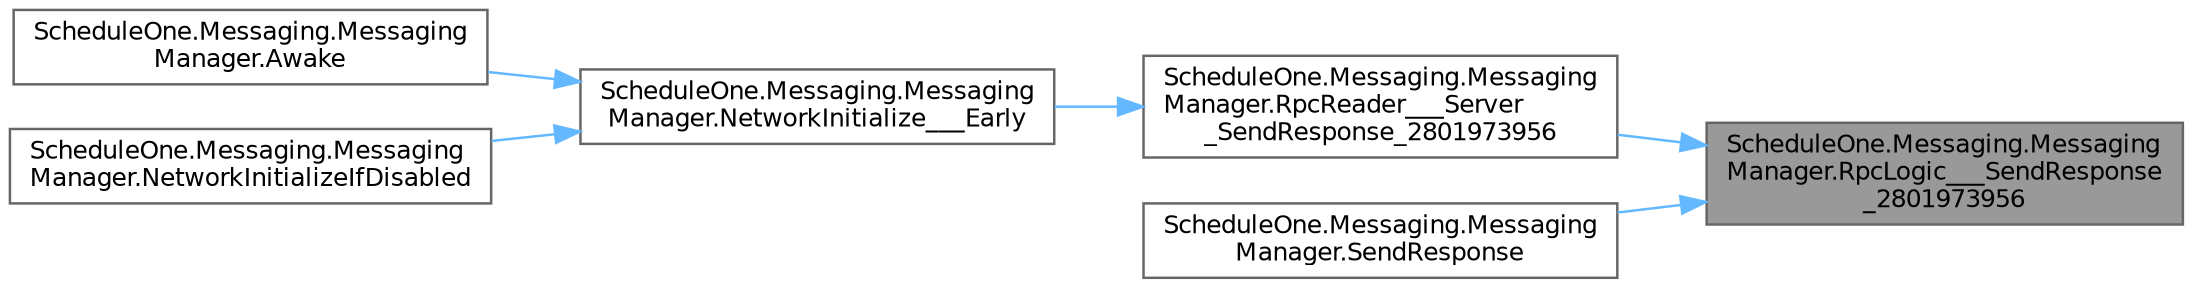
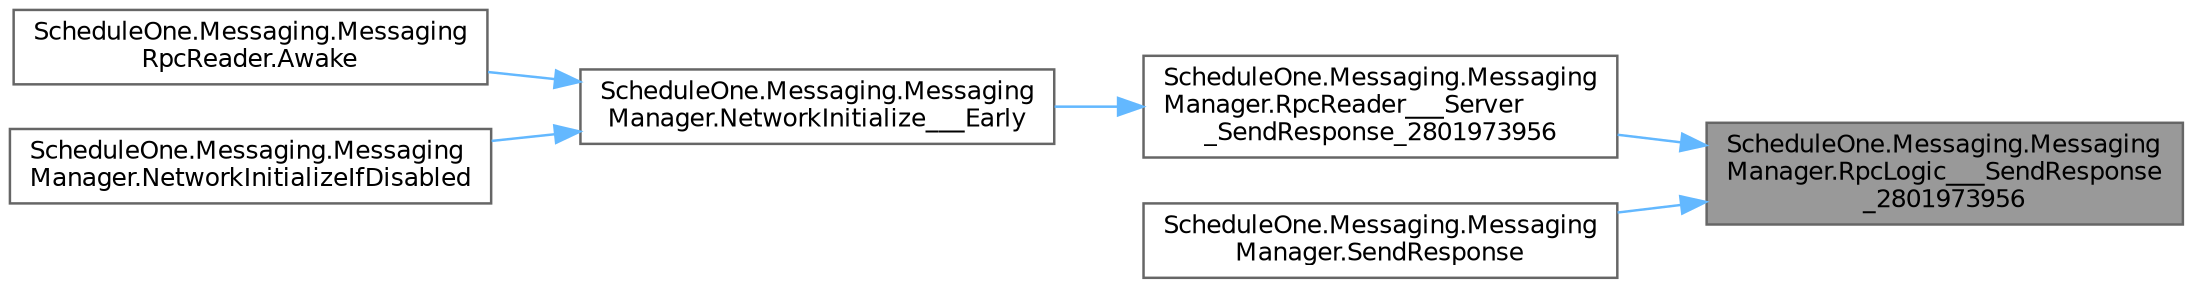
(251, 47) -> (251, 47)
